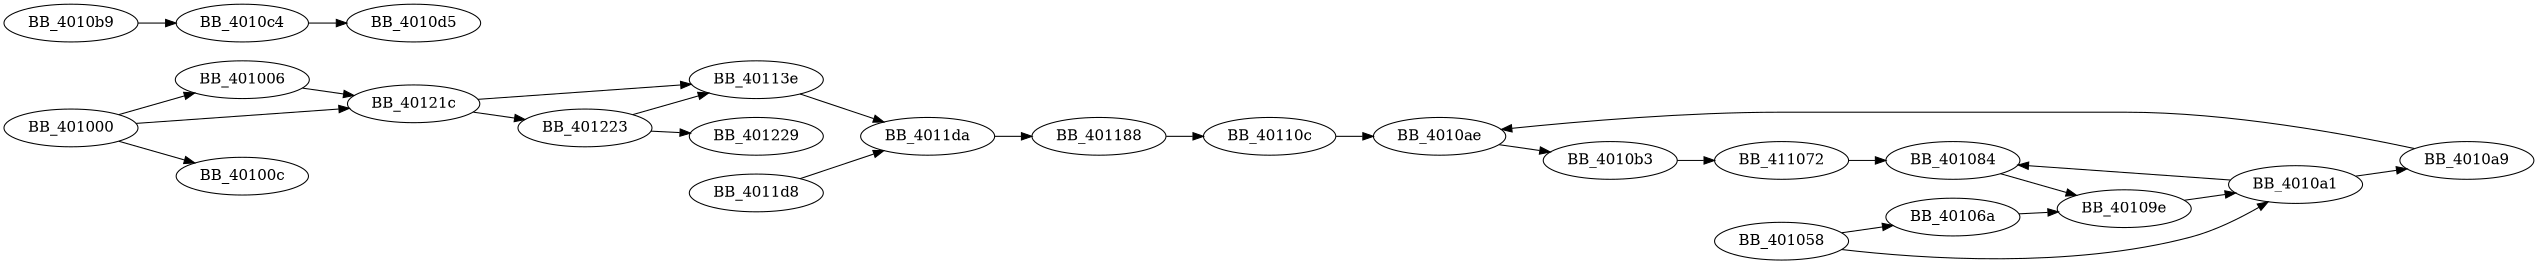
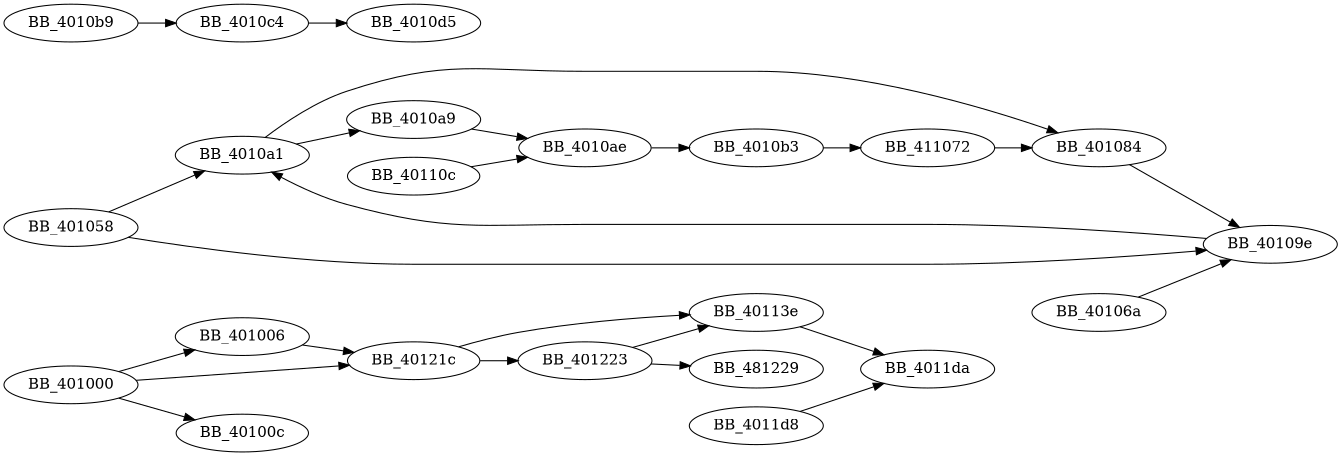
(756, 136) -> (756, 369)
(1099, 136) -> none
(1862, 230) -> (661, 264)
